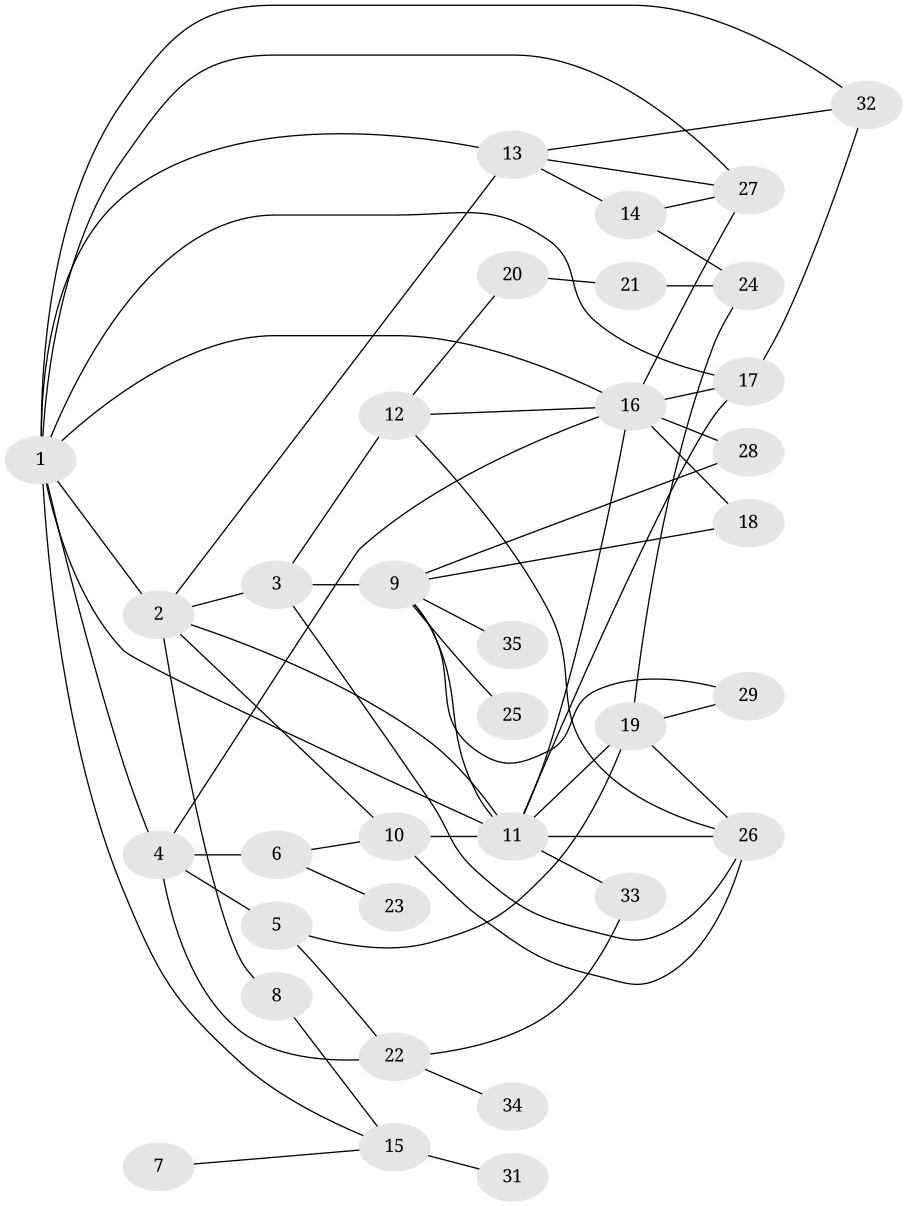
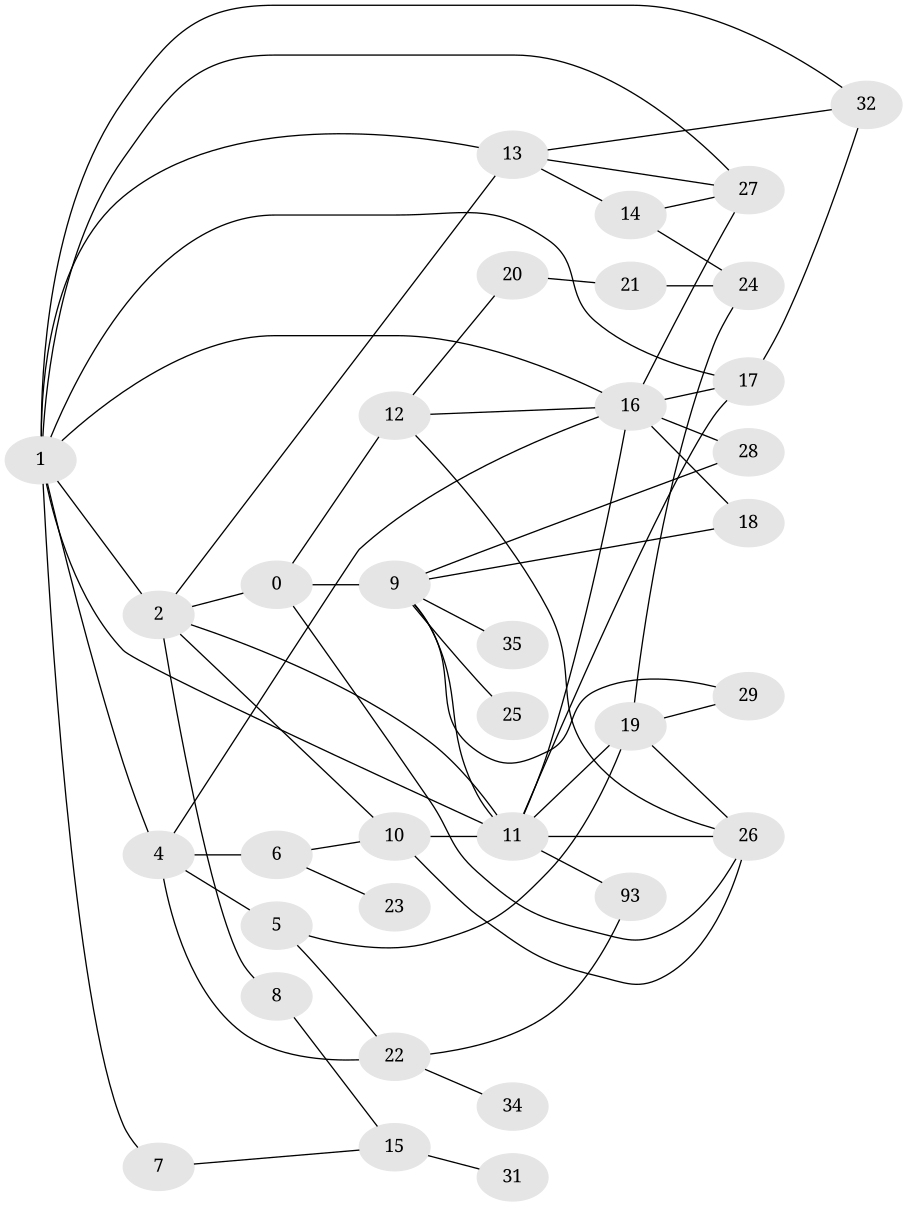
(277, 585) -> (277, 585)
(113, 862) -> (68, 820)
(631, 897) -> (631, 897)
